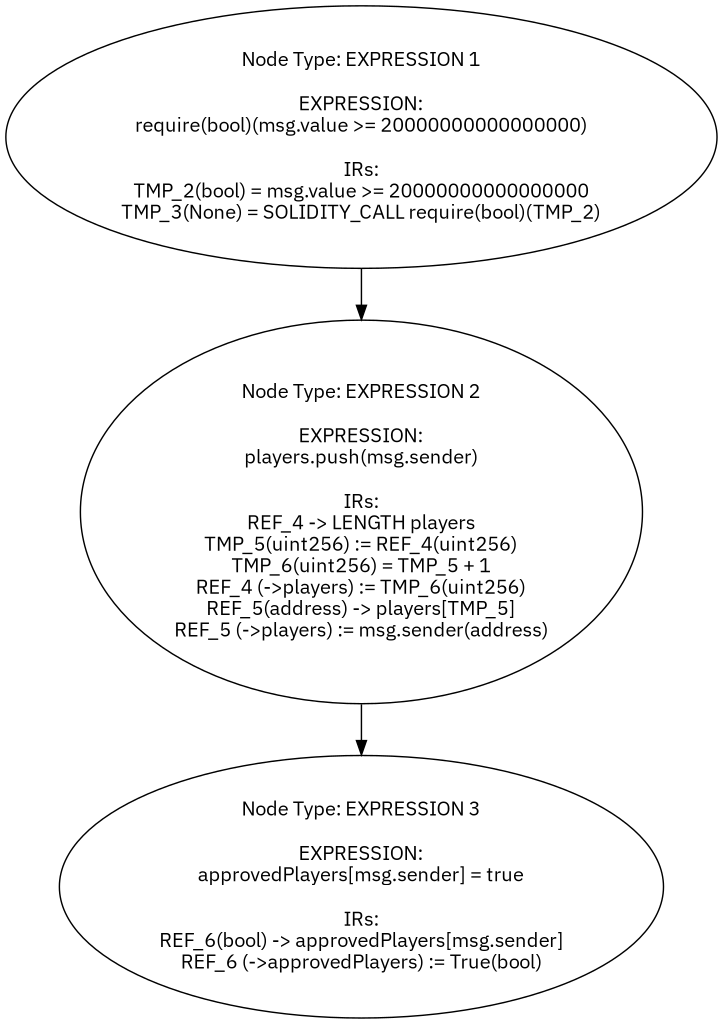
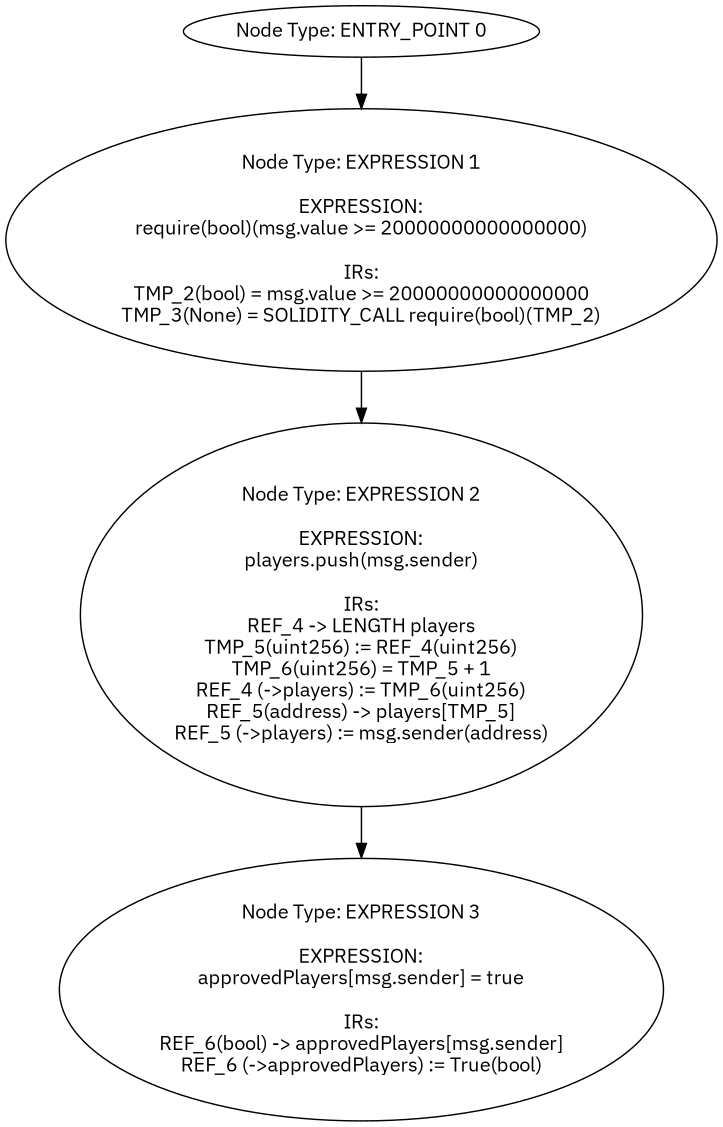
none -> (361, 31)
